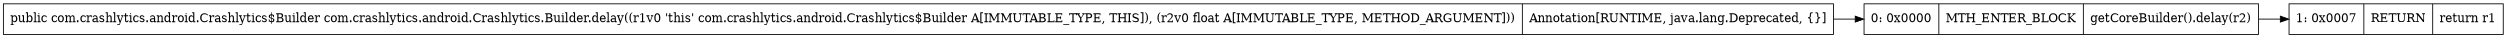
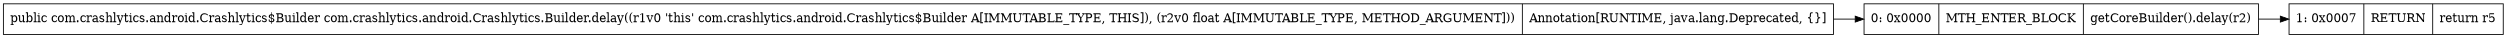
(2468, 19) -> (2468, 19)
